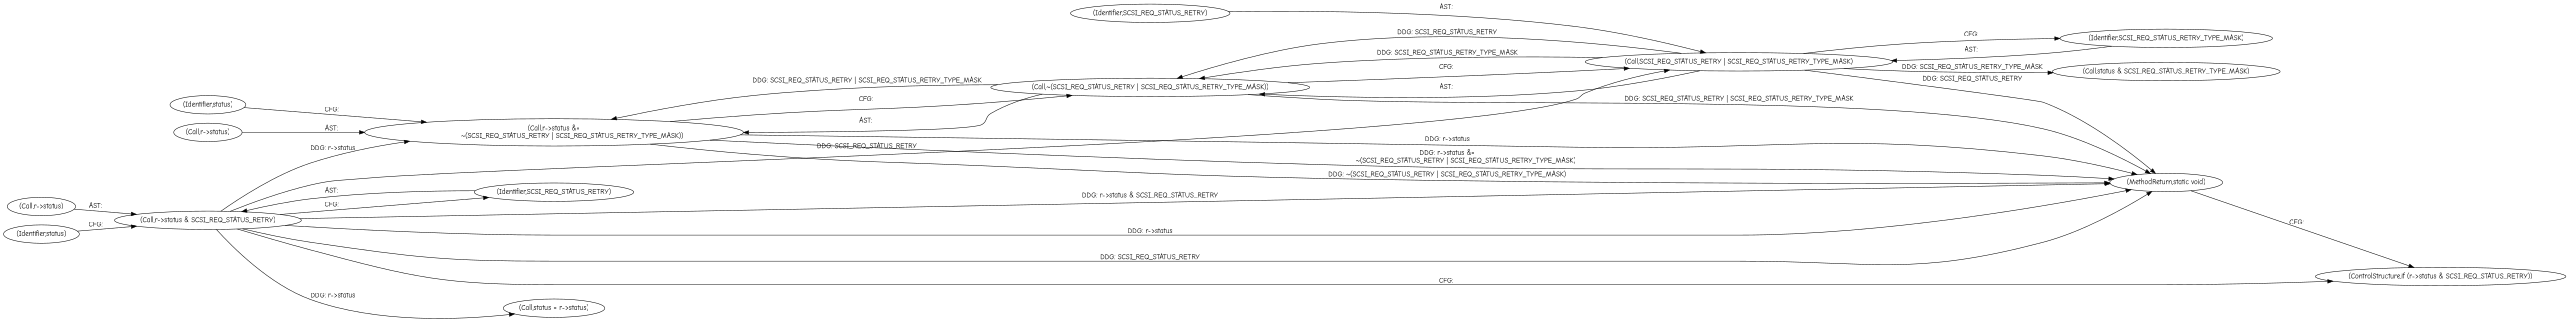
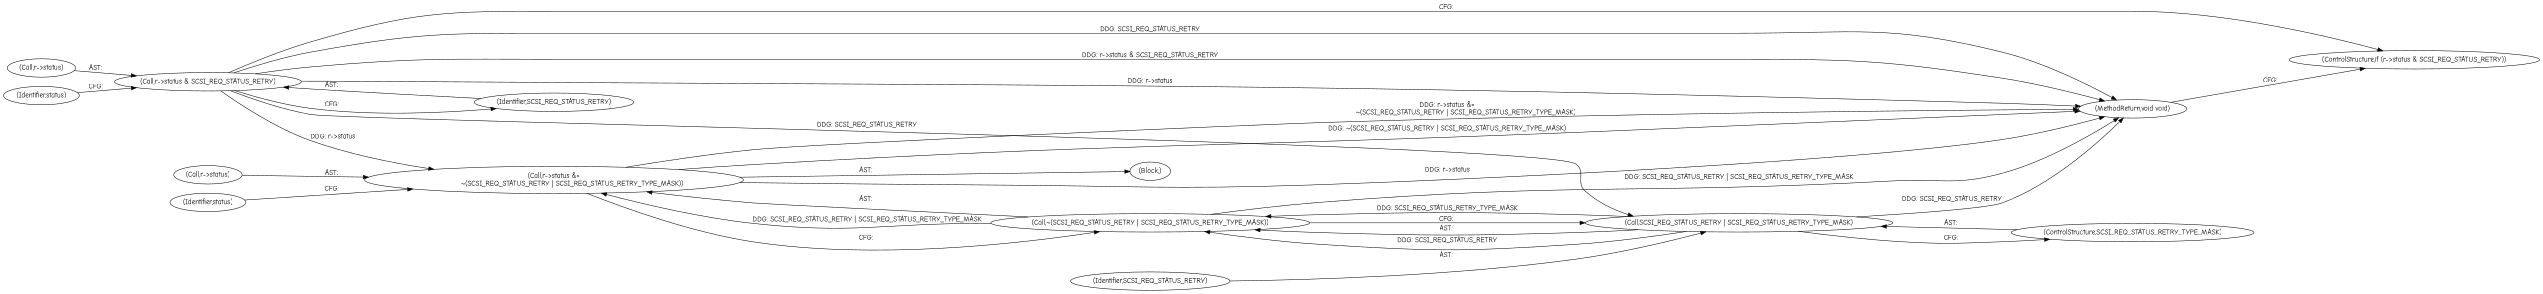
(2166, 38) -> (2133, 233)
(2166, 72) -> none
none -> (1150, 171)
(2166, 182) -> (2133, 109)
(554, 308) -> none
